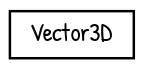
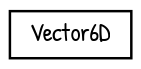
(72, 35) -> (71, 35)
